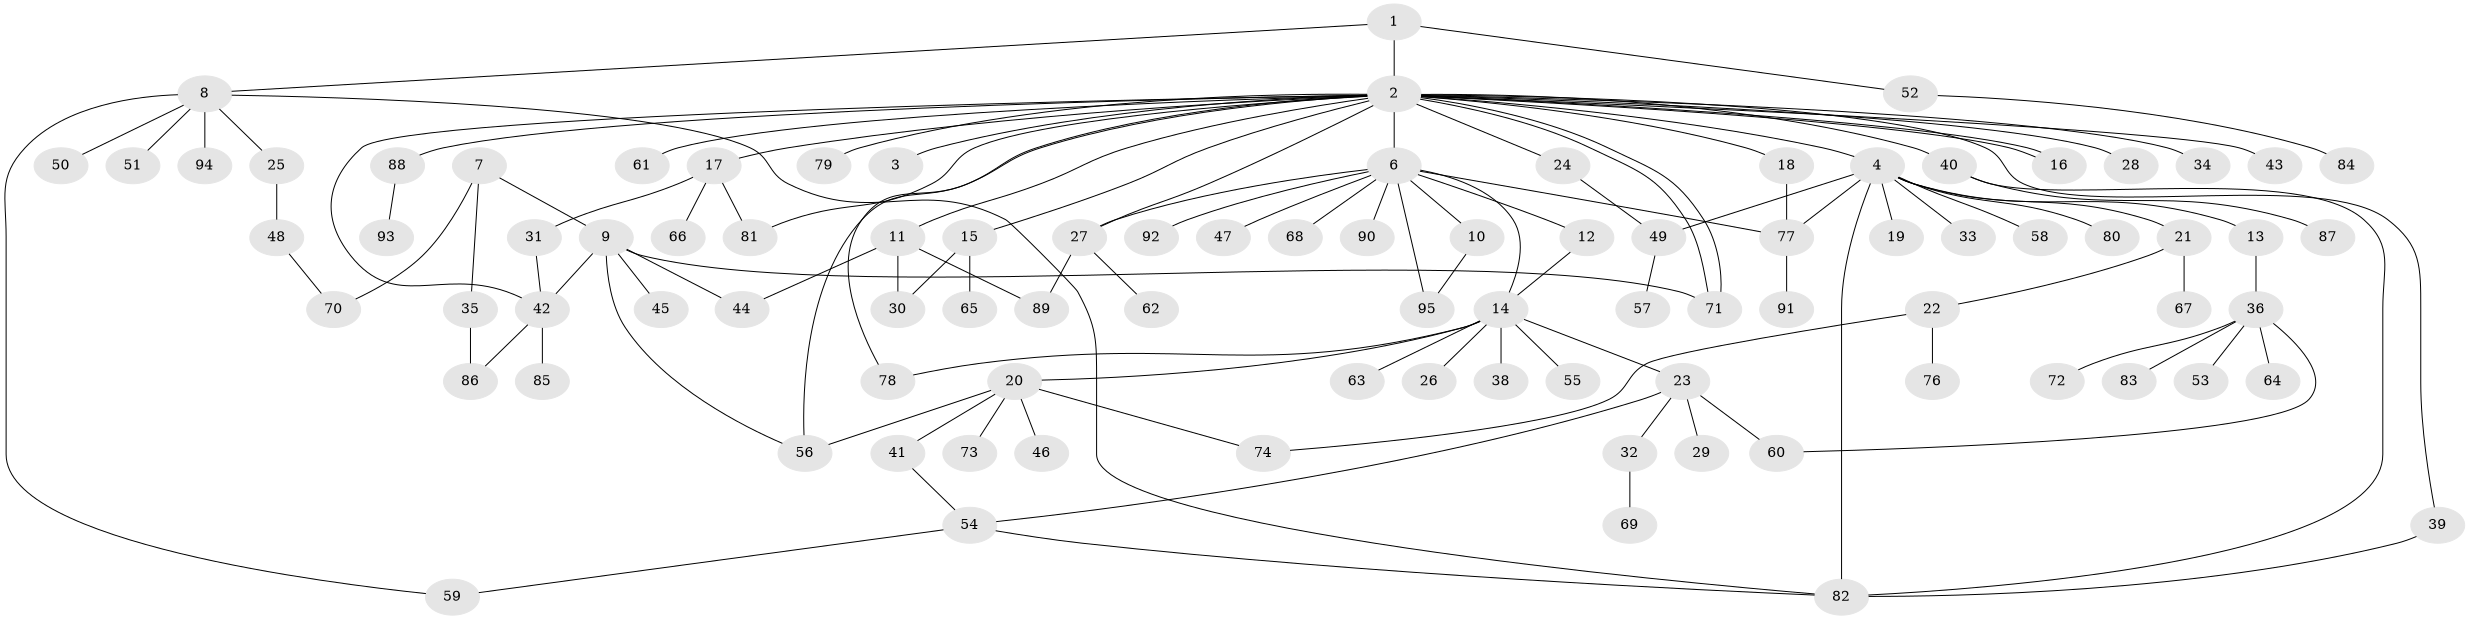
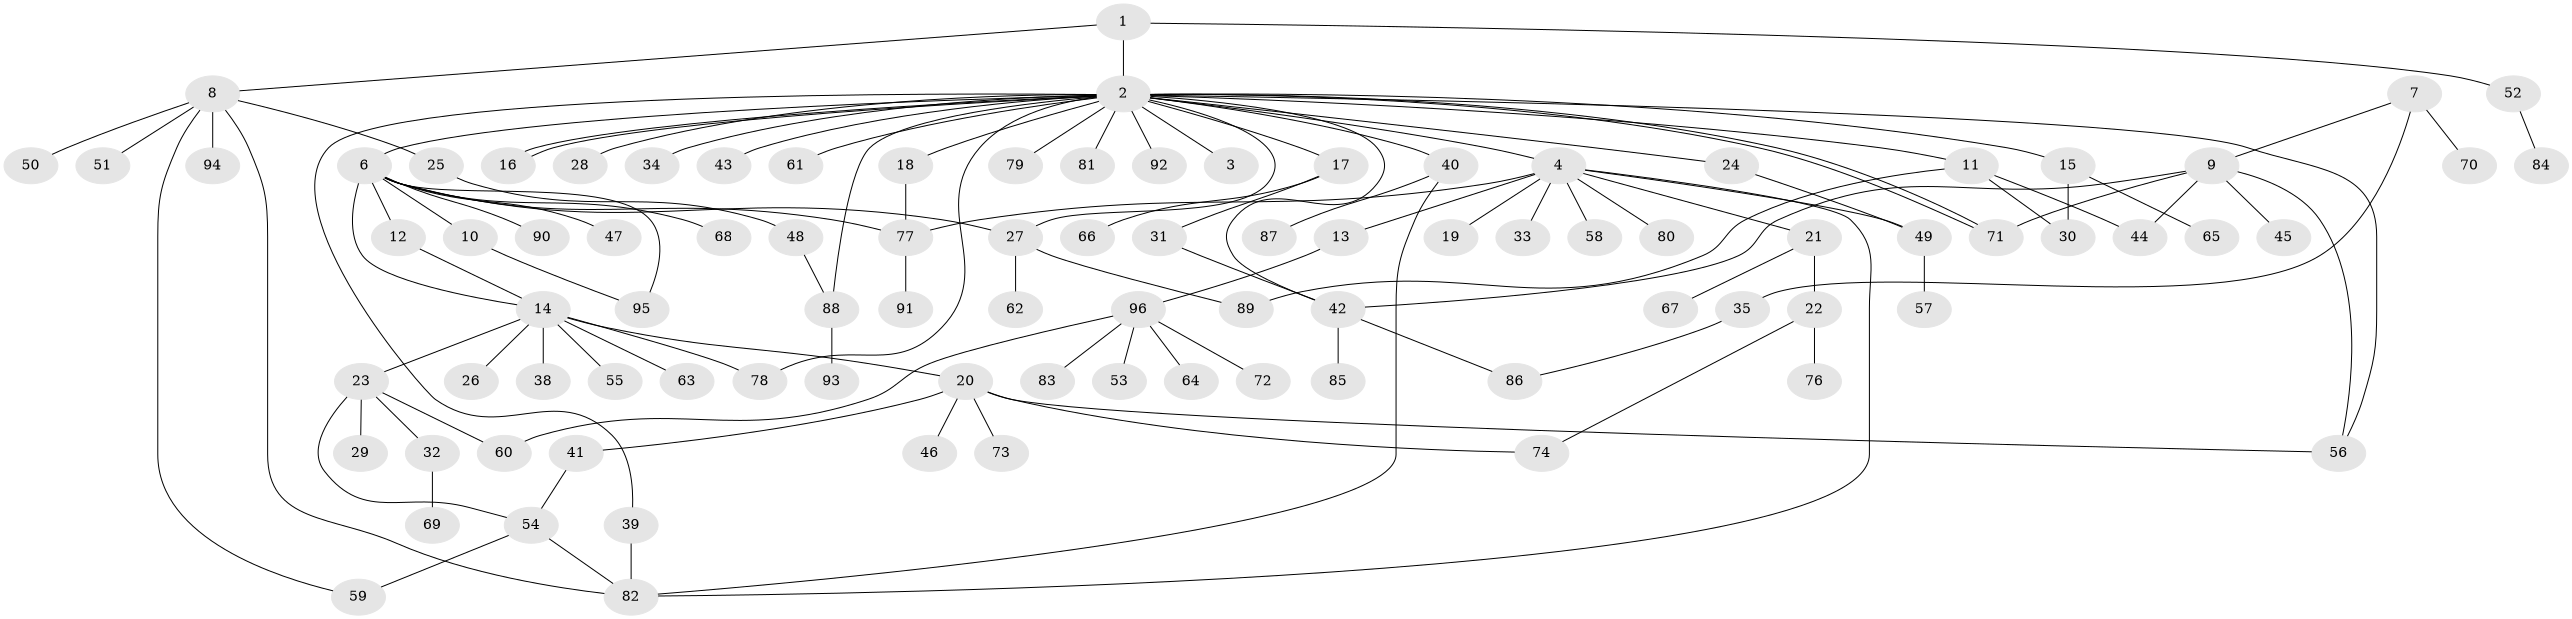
(1269, 195) -> (1141, 130)
(732, 202) -> none
(305, 274) -> (814, 274)
(2256, 310) -> (1138, 310)
